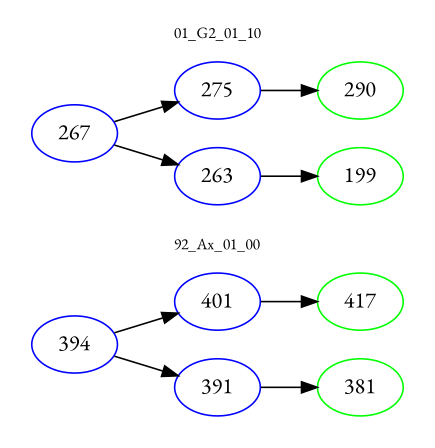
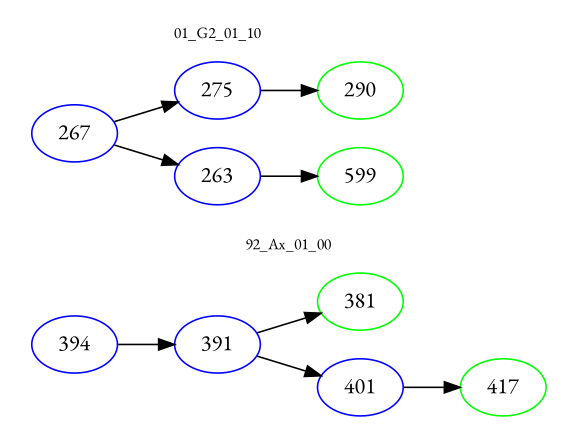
(360, 176) -> (360, 176)
(139, 325) -> (281, 364)
